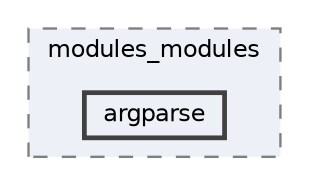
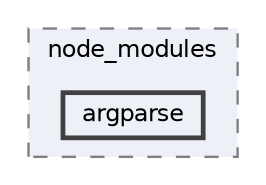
(154, 51) -> (133, 51)
